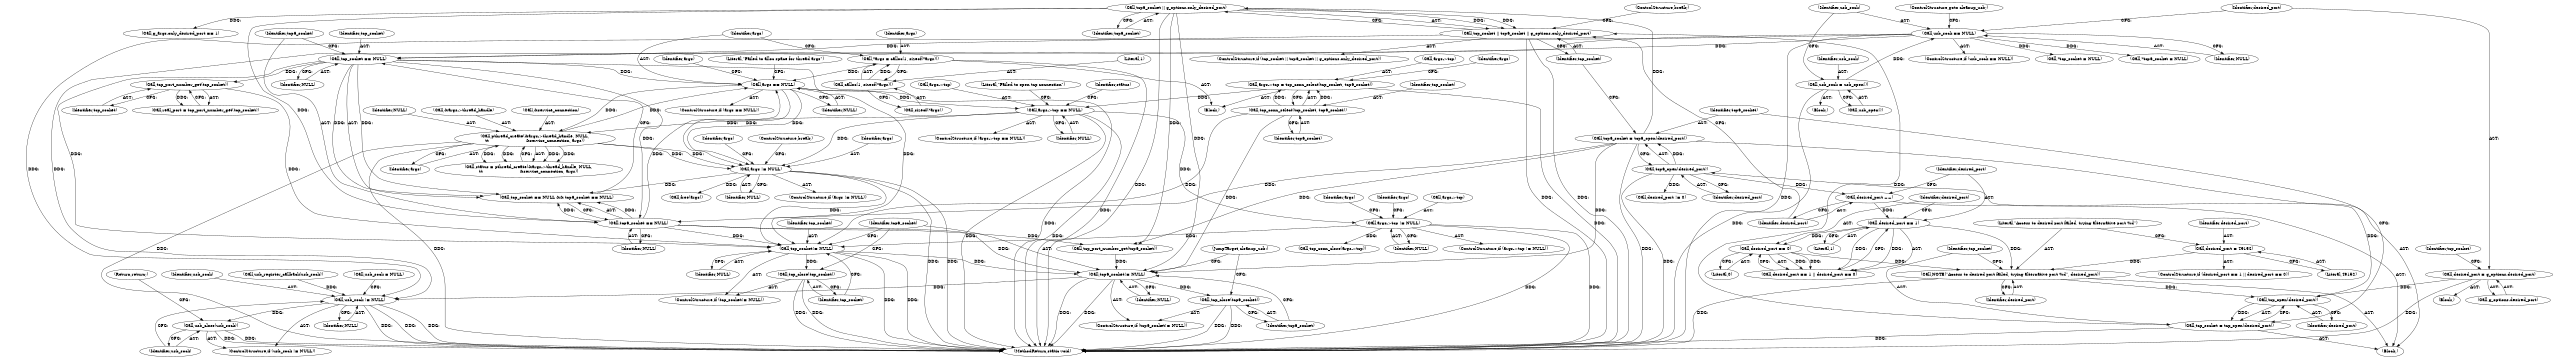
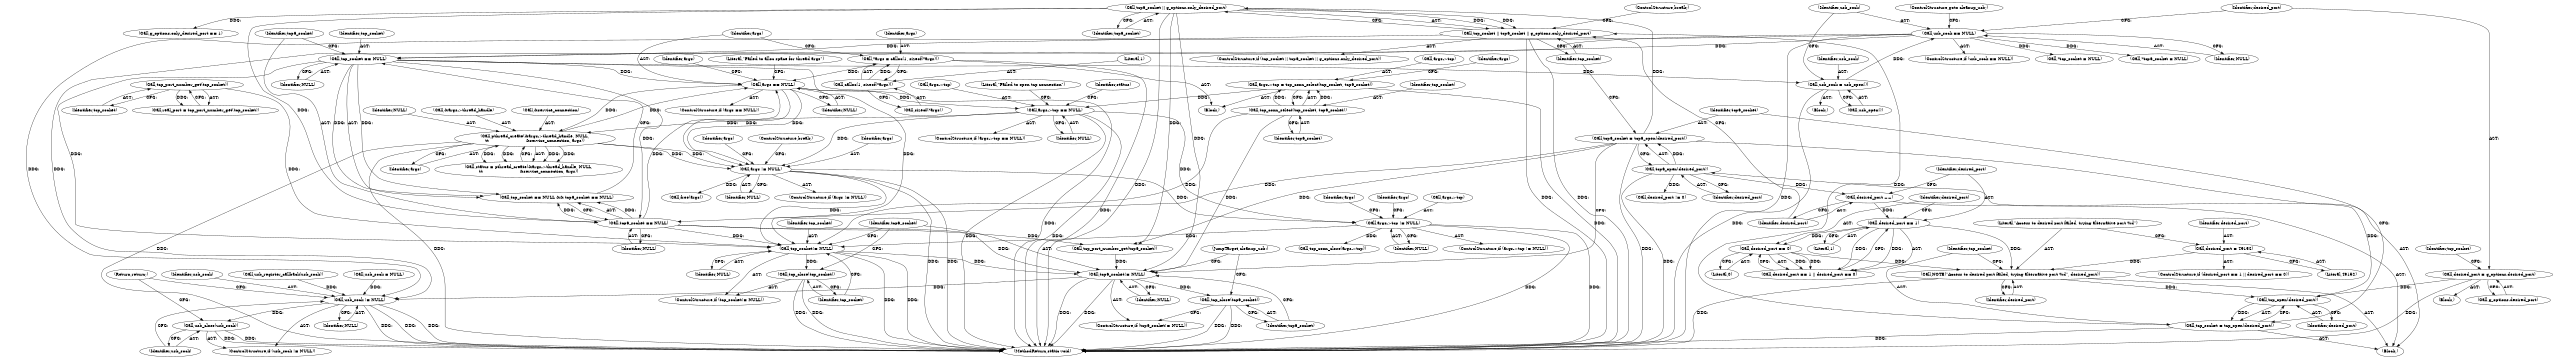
(181, 34) -> (181, 34)
(281, 72) -> (1097, 66)
(665, 183) -> (1078, 175)
(1602, 211) -> (1602, 211)
(377, 287) -> (377, 287)
(2495, 287) -> (2495, 287)
none -> (237, 289)
(1196, 313) -> (1196, 313)
